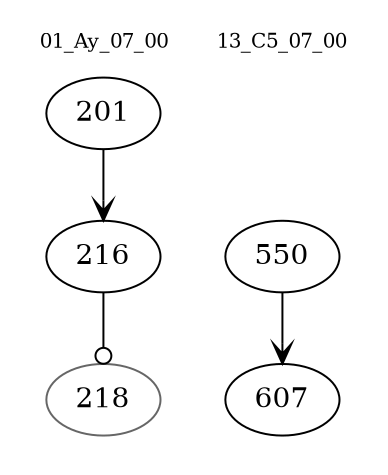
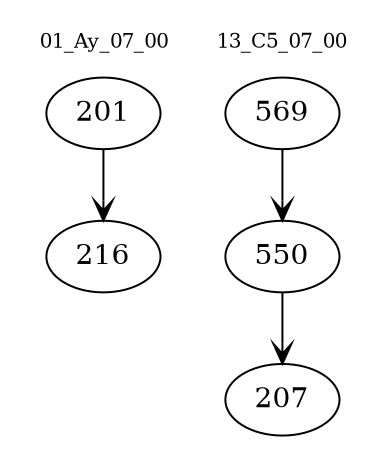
none -> (282, 113)
(103, 400) -> none
(282, 400) -> (282, 400)
